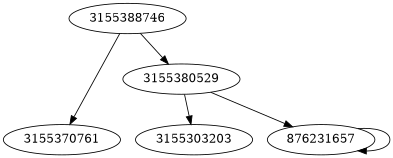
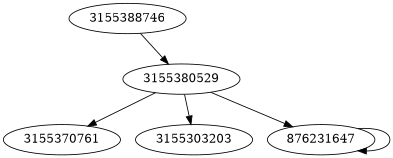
(97, 75) -> (125, 108)
(321, 140) -> (321, 140)
